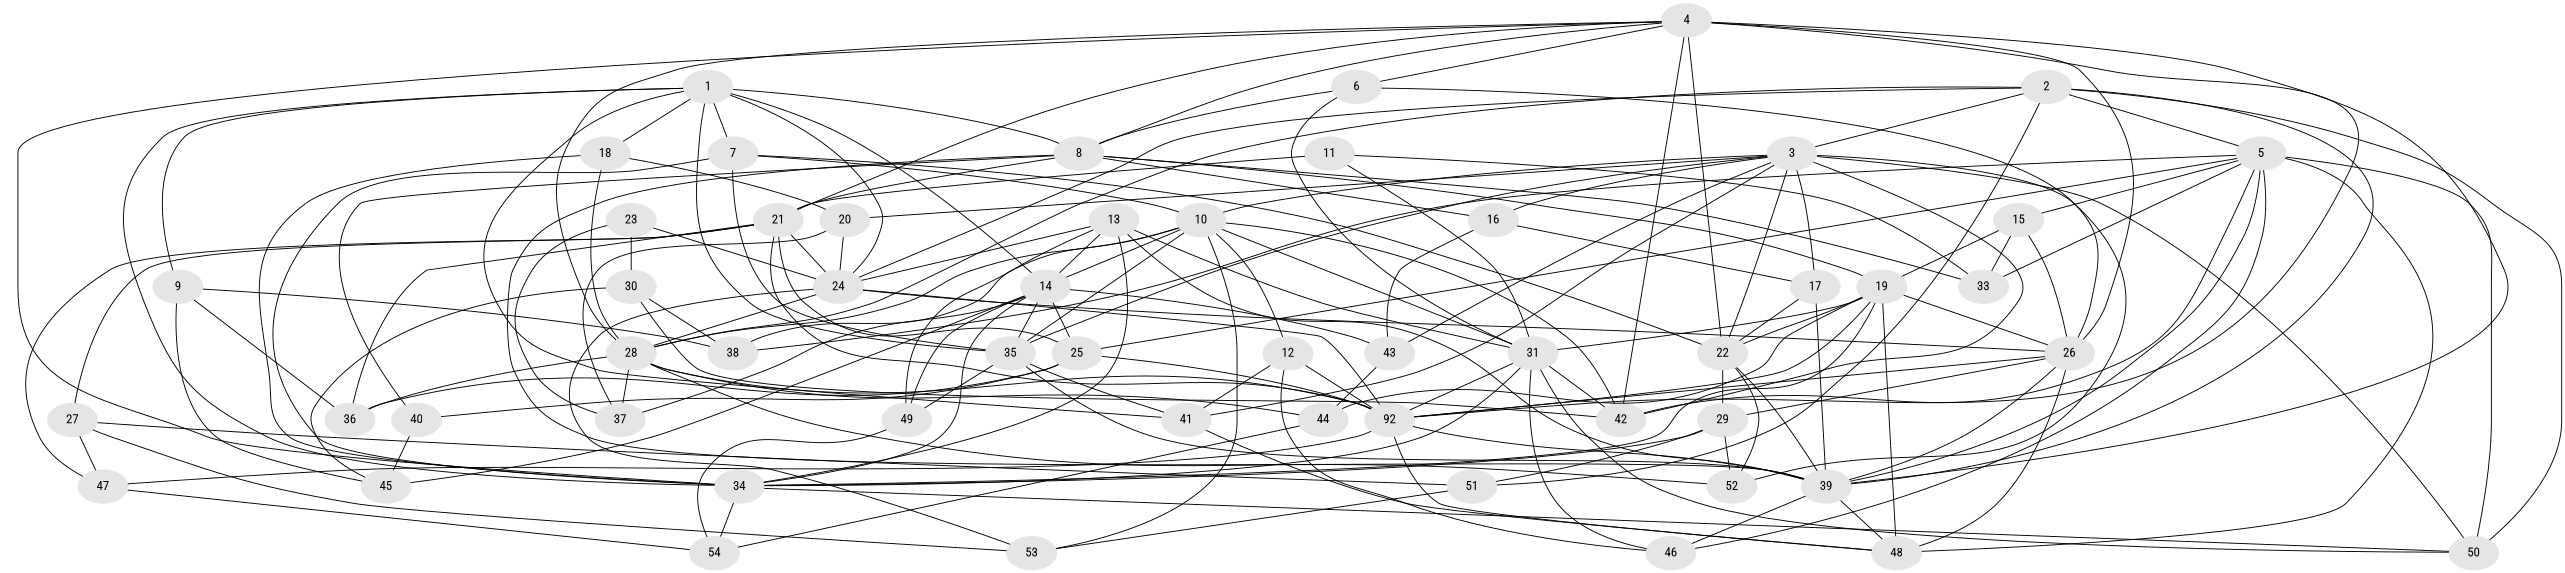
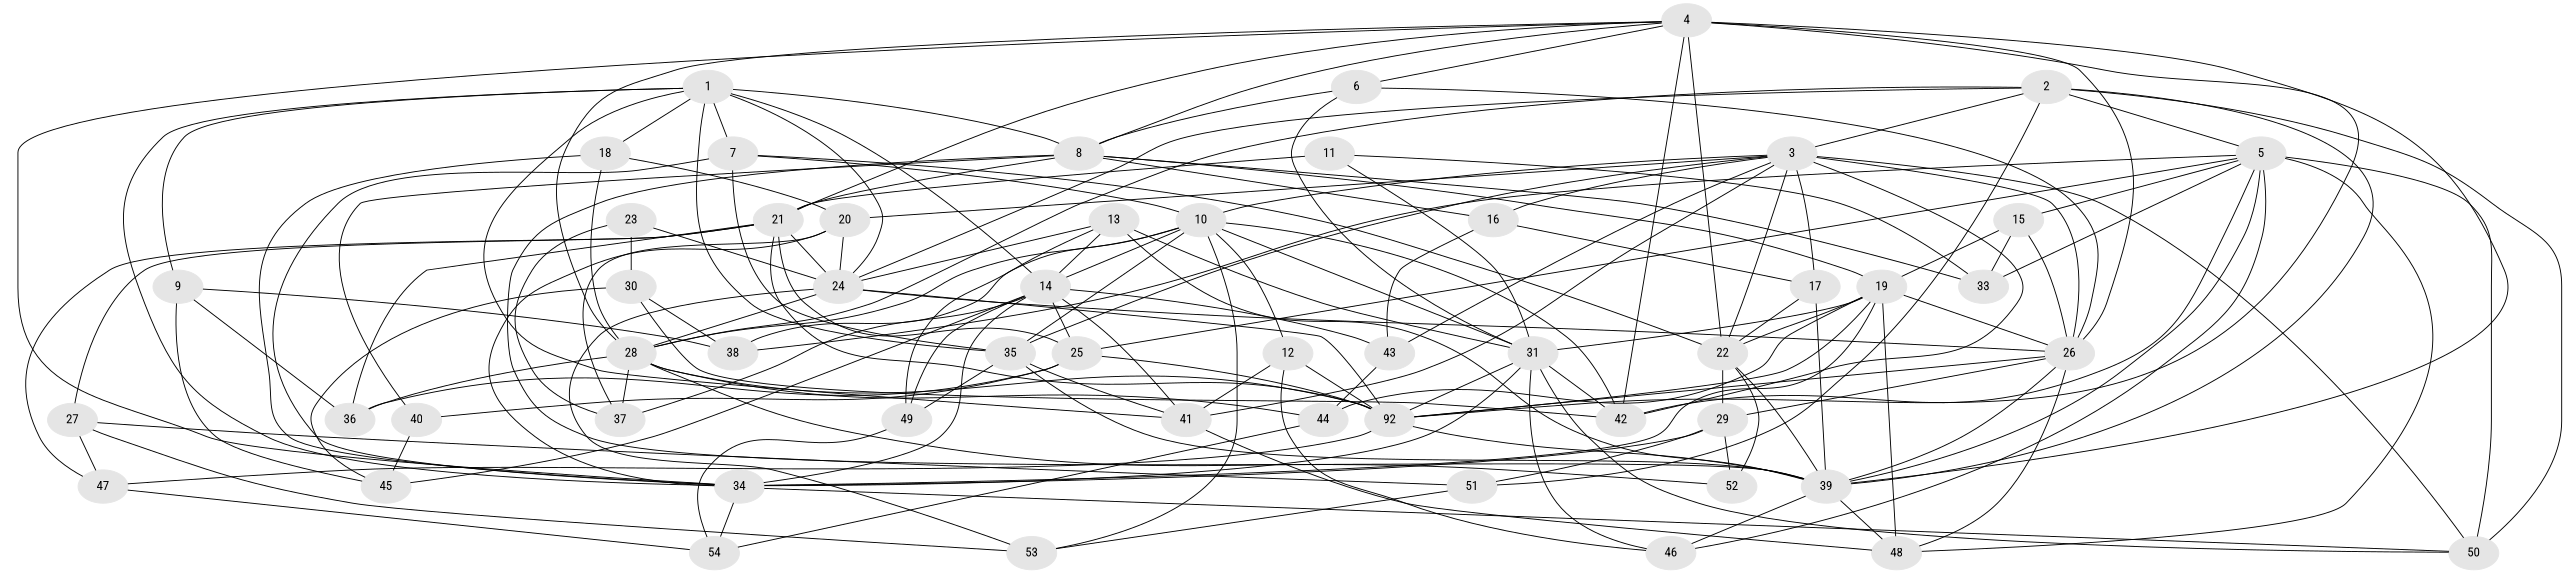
(1028, 320) -> (1125, 351)
(2118, 338) -> (2004, 188)
(1010, 426) -> (502, 328)
(1614, 527) -> none
